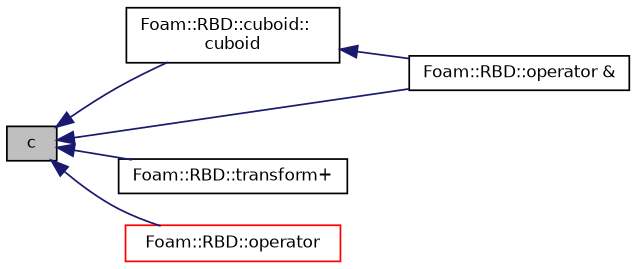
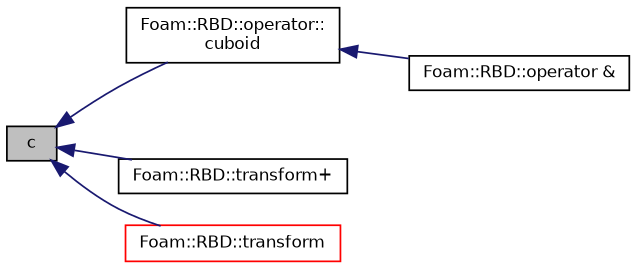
(233, 35) -> (233, 35)
(241, 113) -> none
(233, 243) -> (233, 243)
